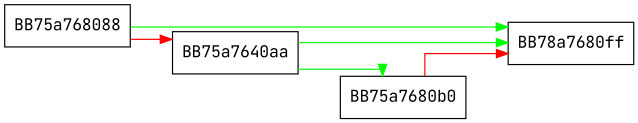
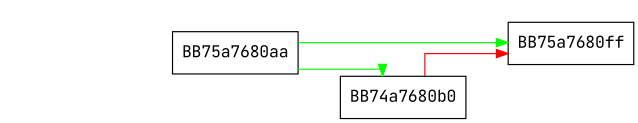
(67, 26) -> none
(571, 43) -> (571, 43)
(235, 53) -> (235, 53)
(403, 97) -> (403, 97)
